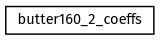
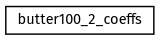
(80, 20) -> (80, 20)
